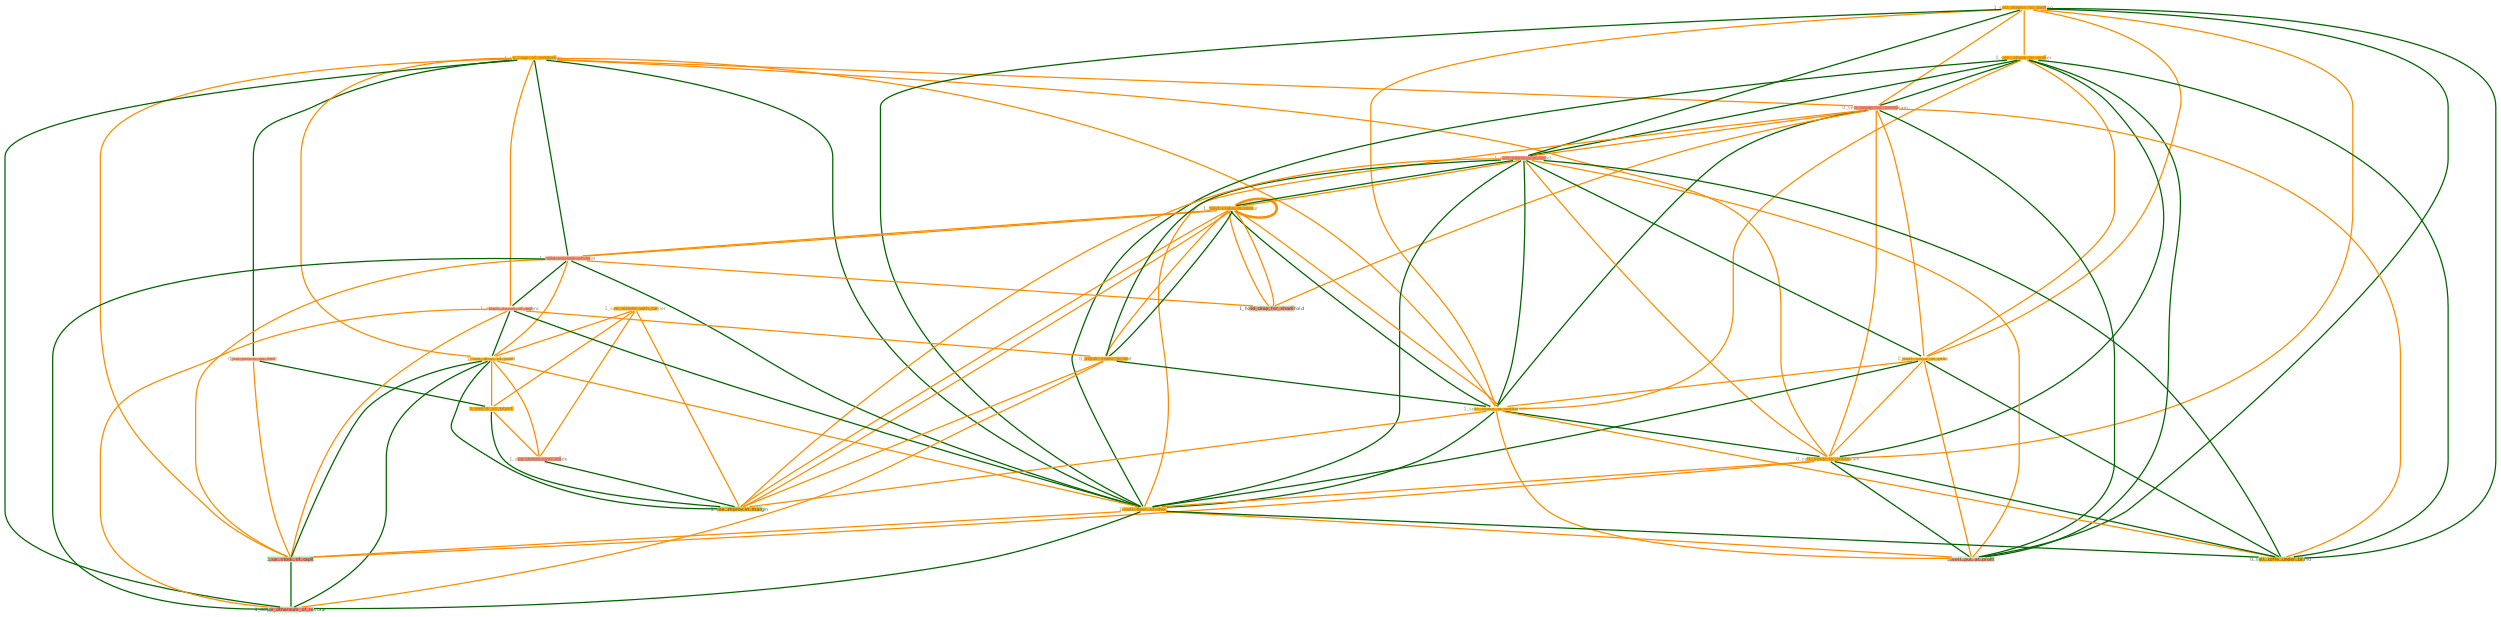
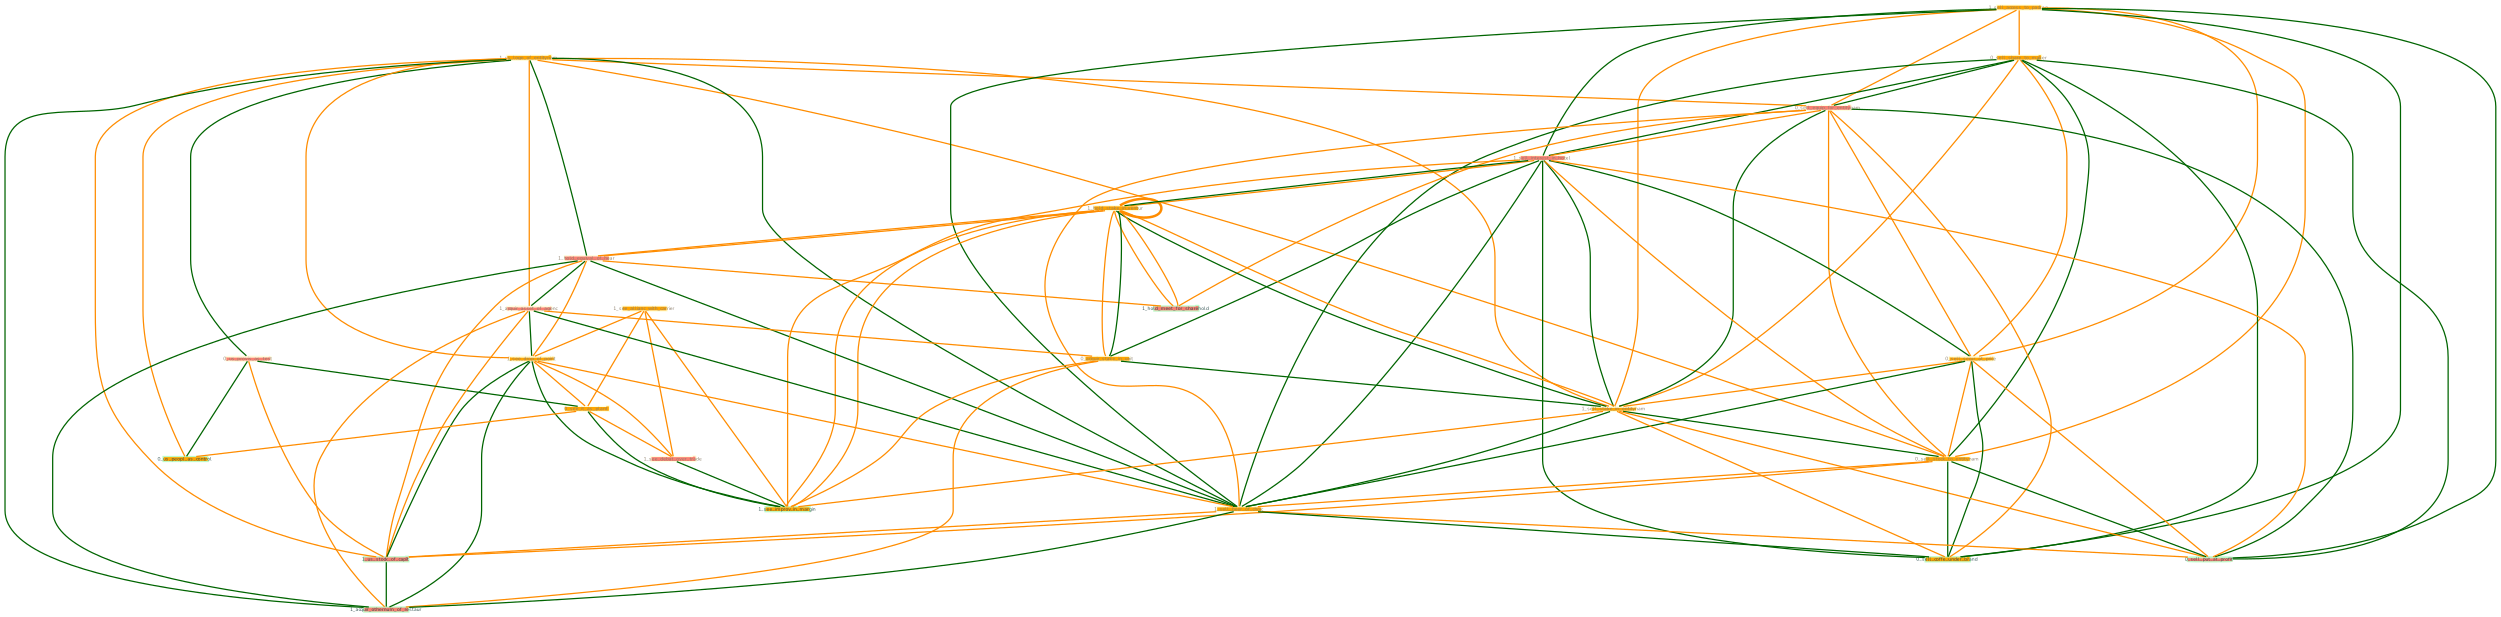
(1272, 309) -> (1176, 309)
none -> (186, 459)
